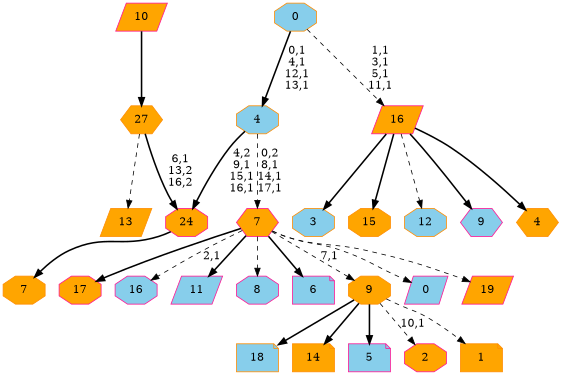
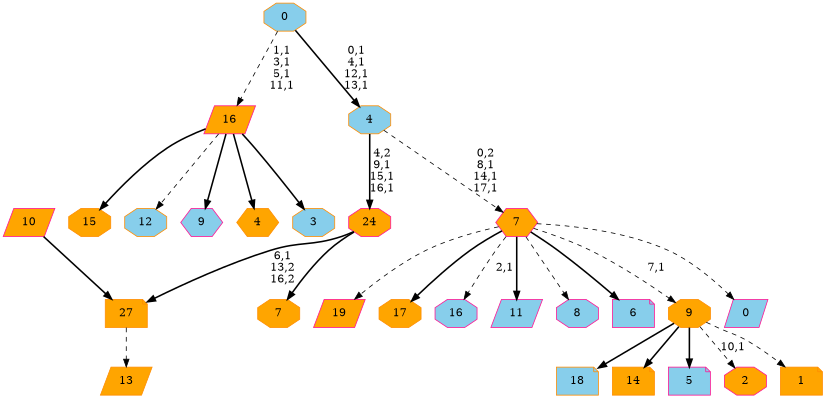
(142, 120) -> (126, 313)
(157, 169) -> (252, 257)
(80, 290) -> (400, 313)
